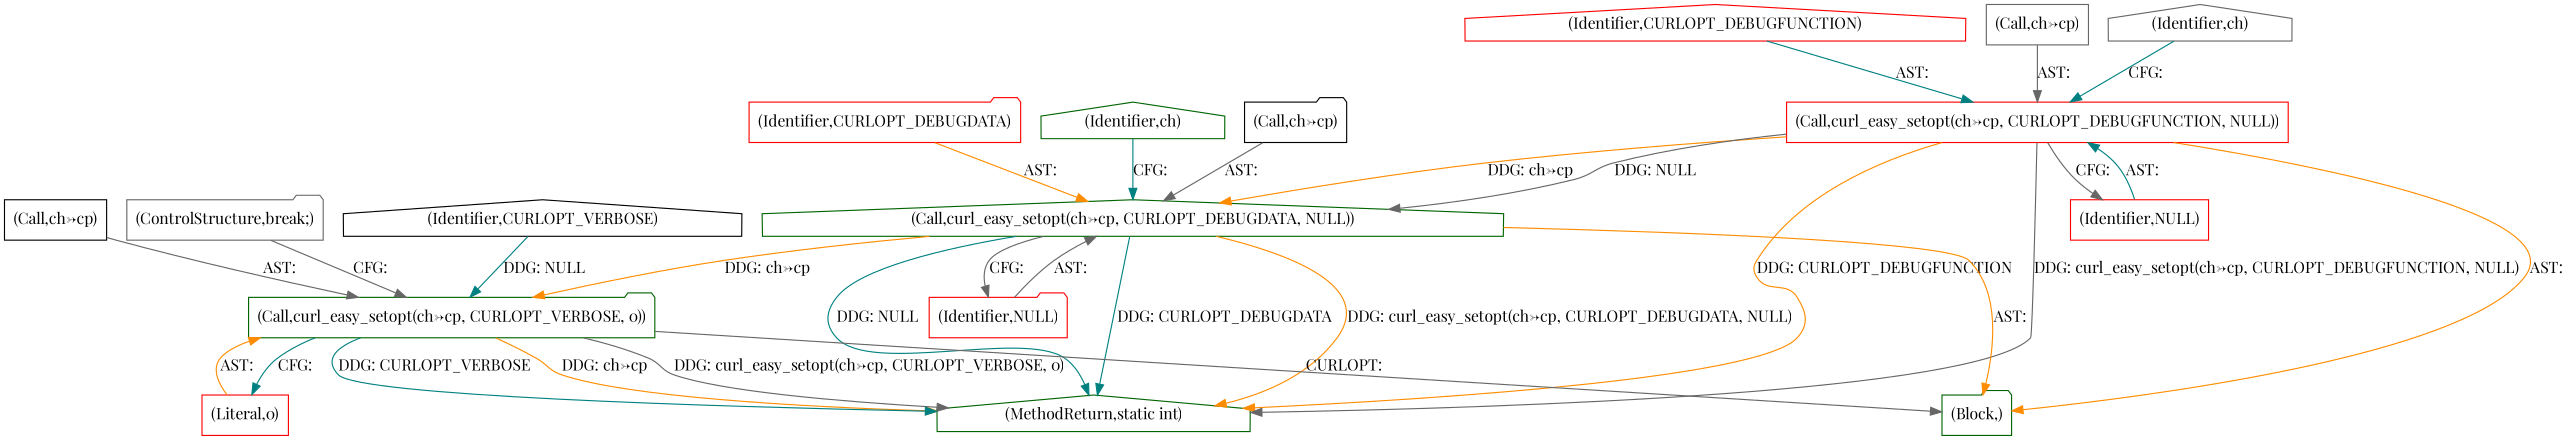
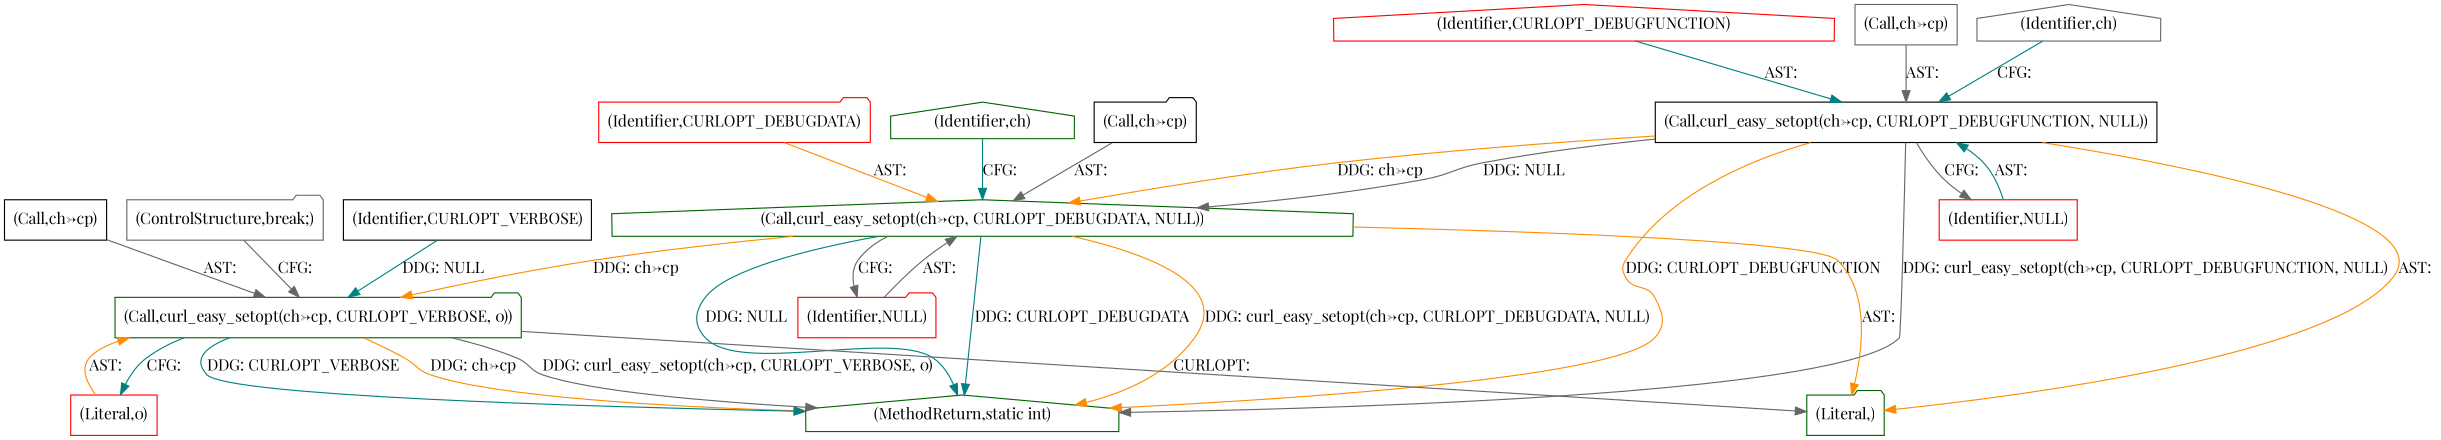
(2037, 122) -> (1906, 122)
(543, 220) -> (467, 220)
(1977, 415) -> (1845, 415)
